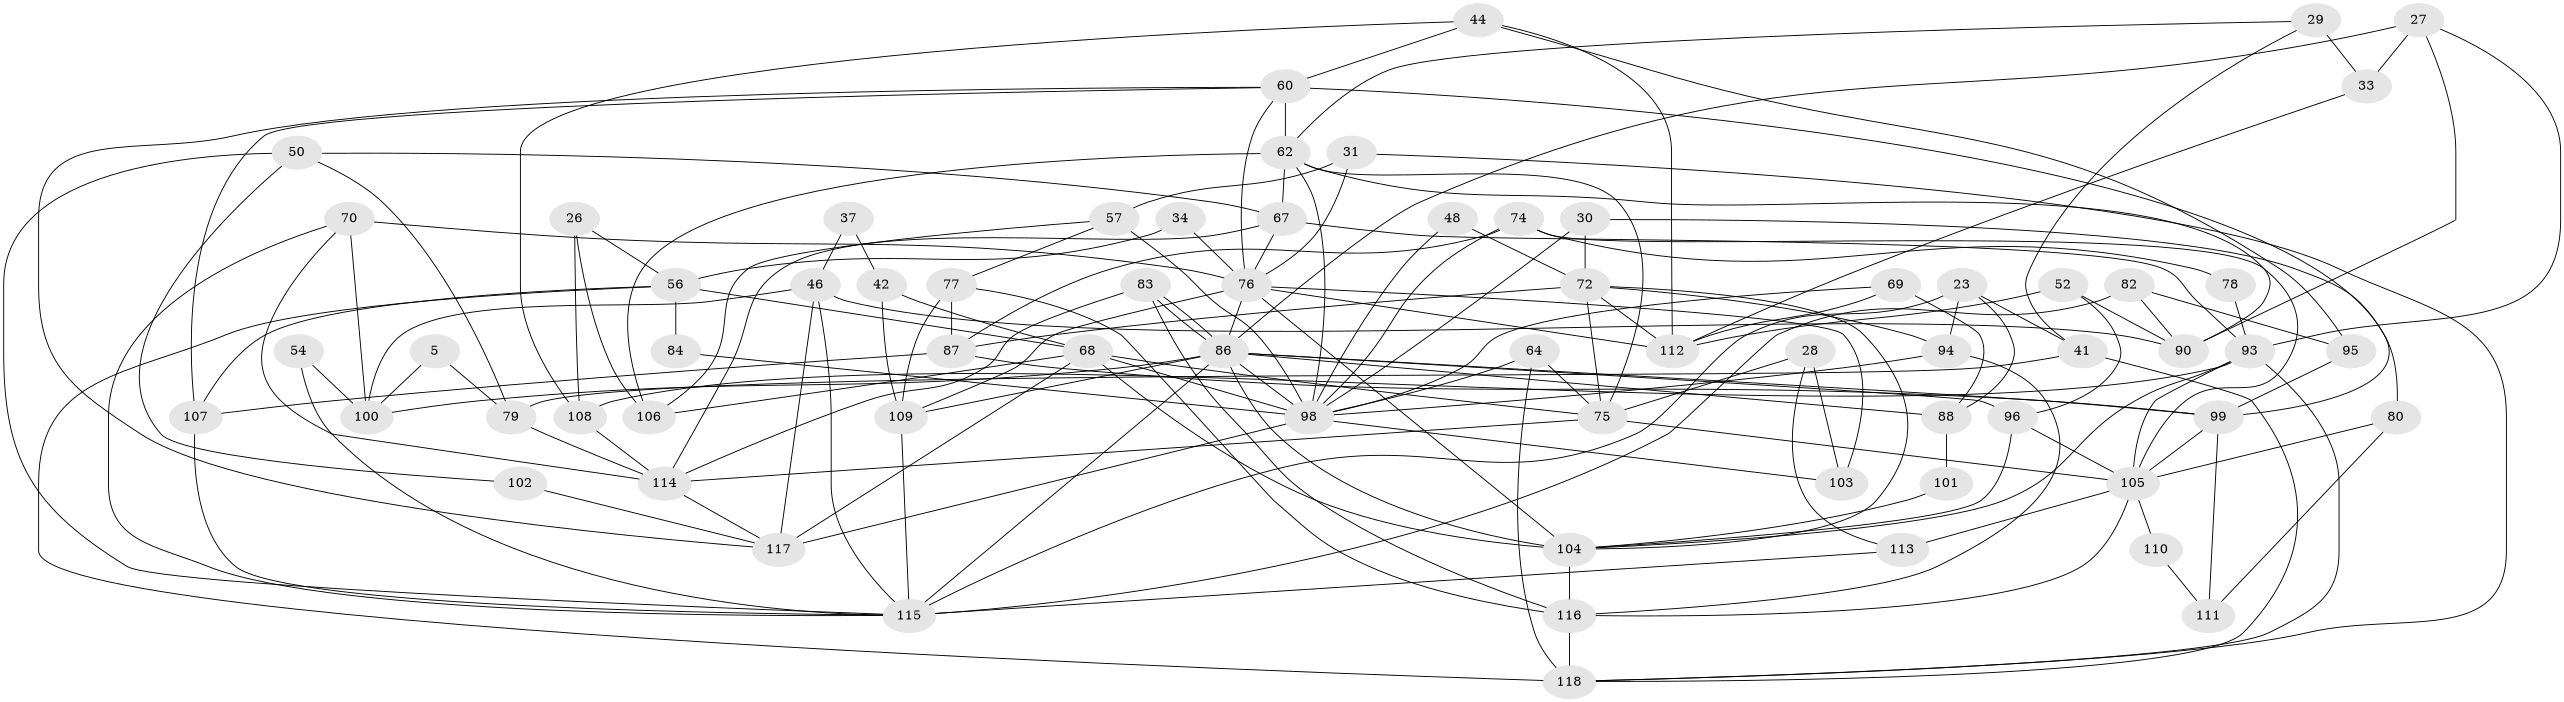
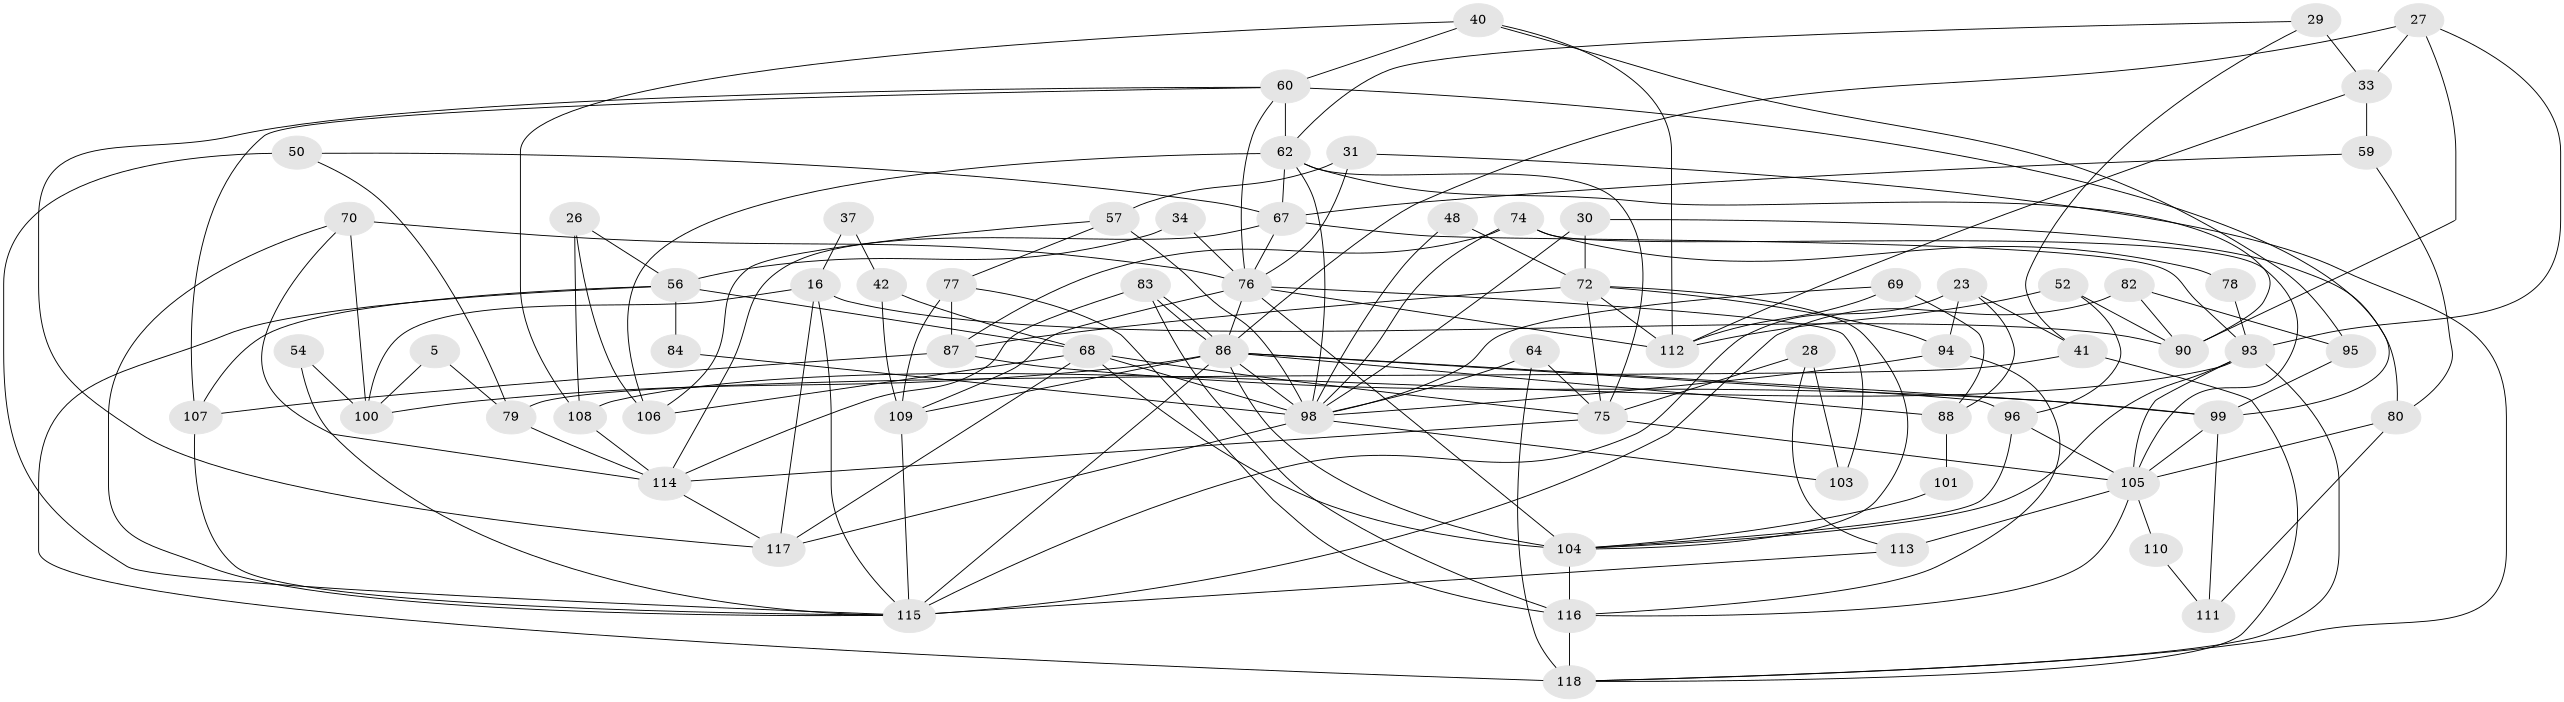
(1478, 20) -> (1478, 20)
none -> (2367, 153)
(816, 285) -> (816, 285)
(520, 484) -> none
